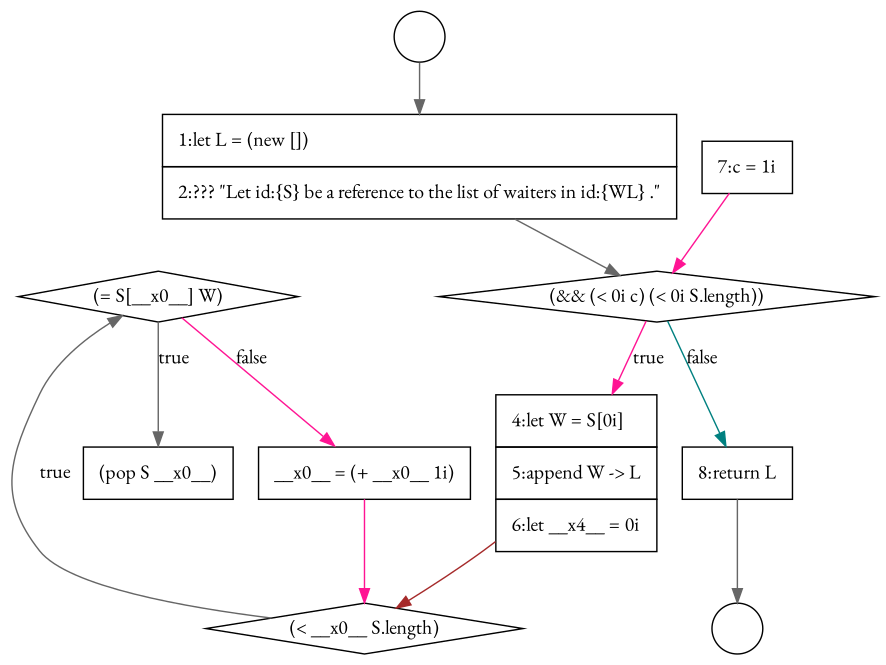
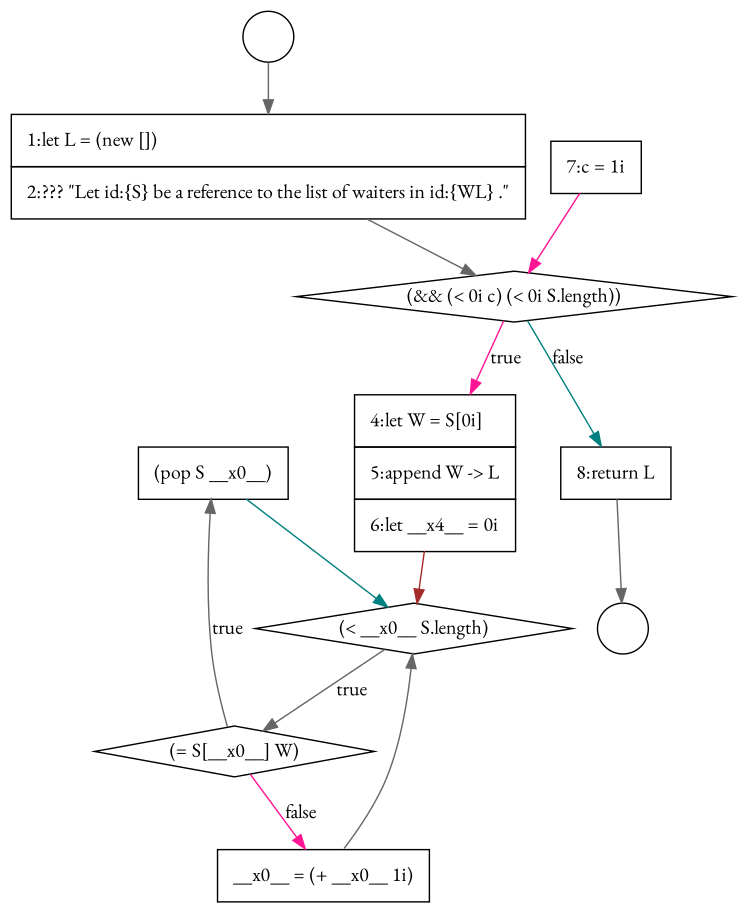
(364, 544) -> (392, 764)
none -> (311, 549)
